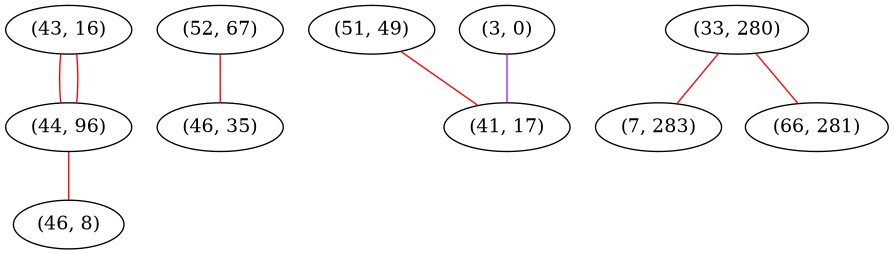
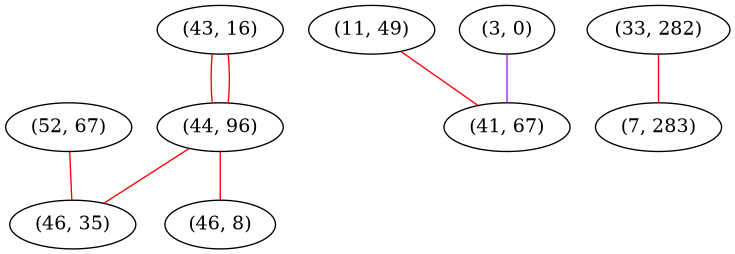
(372, 30) -> (372, 30)
(737, 30) -> (659, 30)
(507, 127) -> (507, 127)
(817, 127) -> none
none -> (146, 176)
